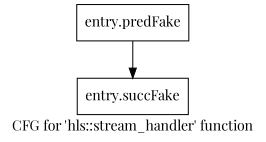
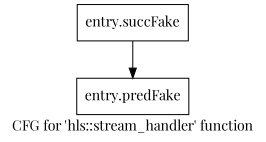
(133, 55) -> (133, 55)
